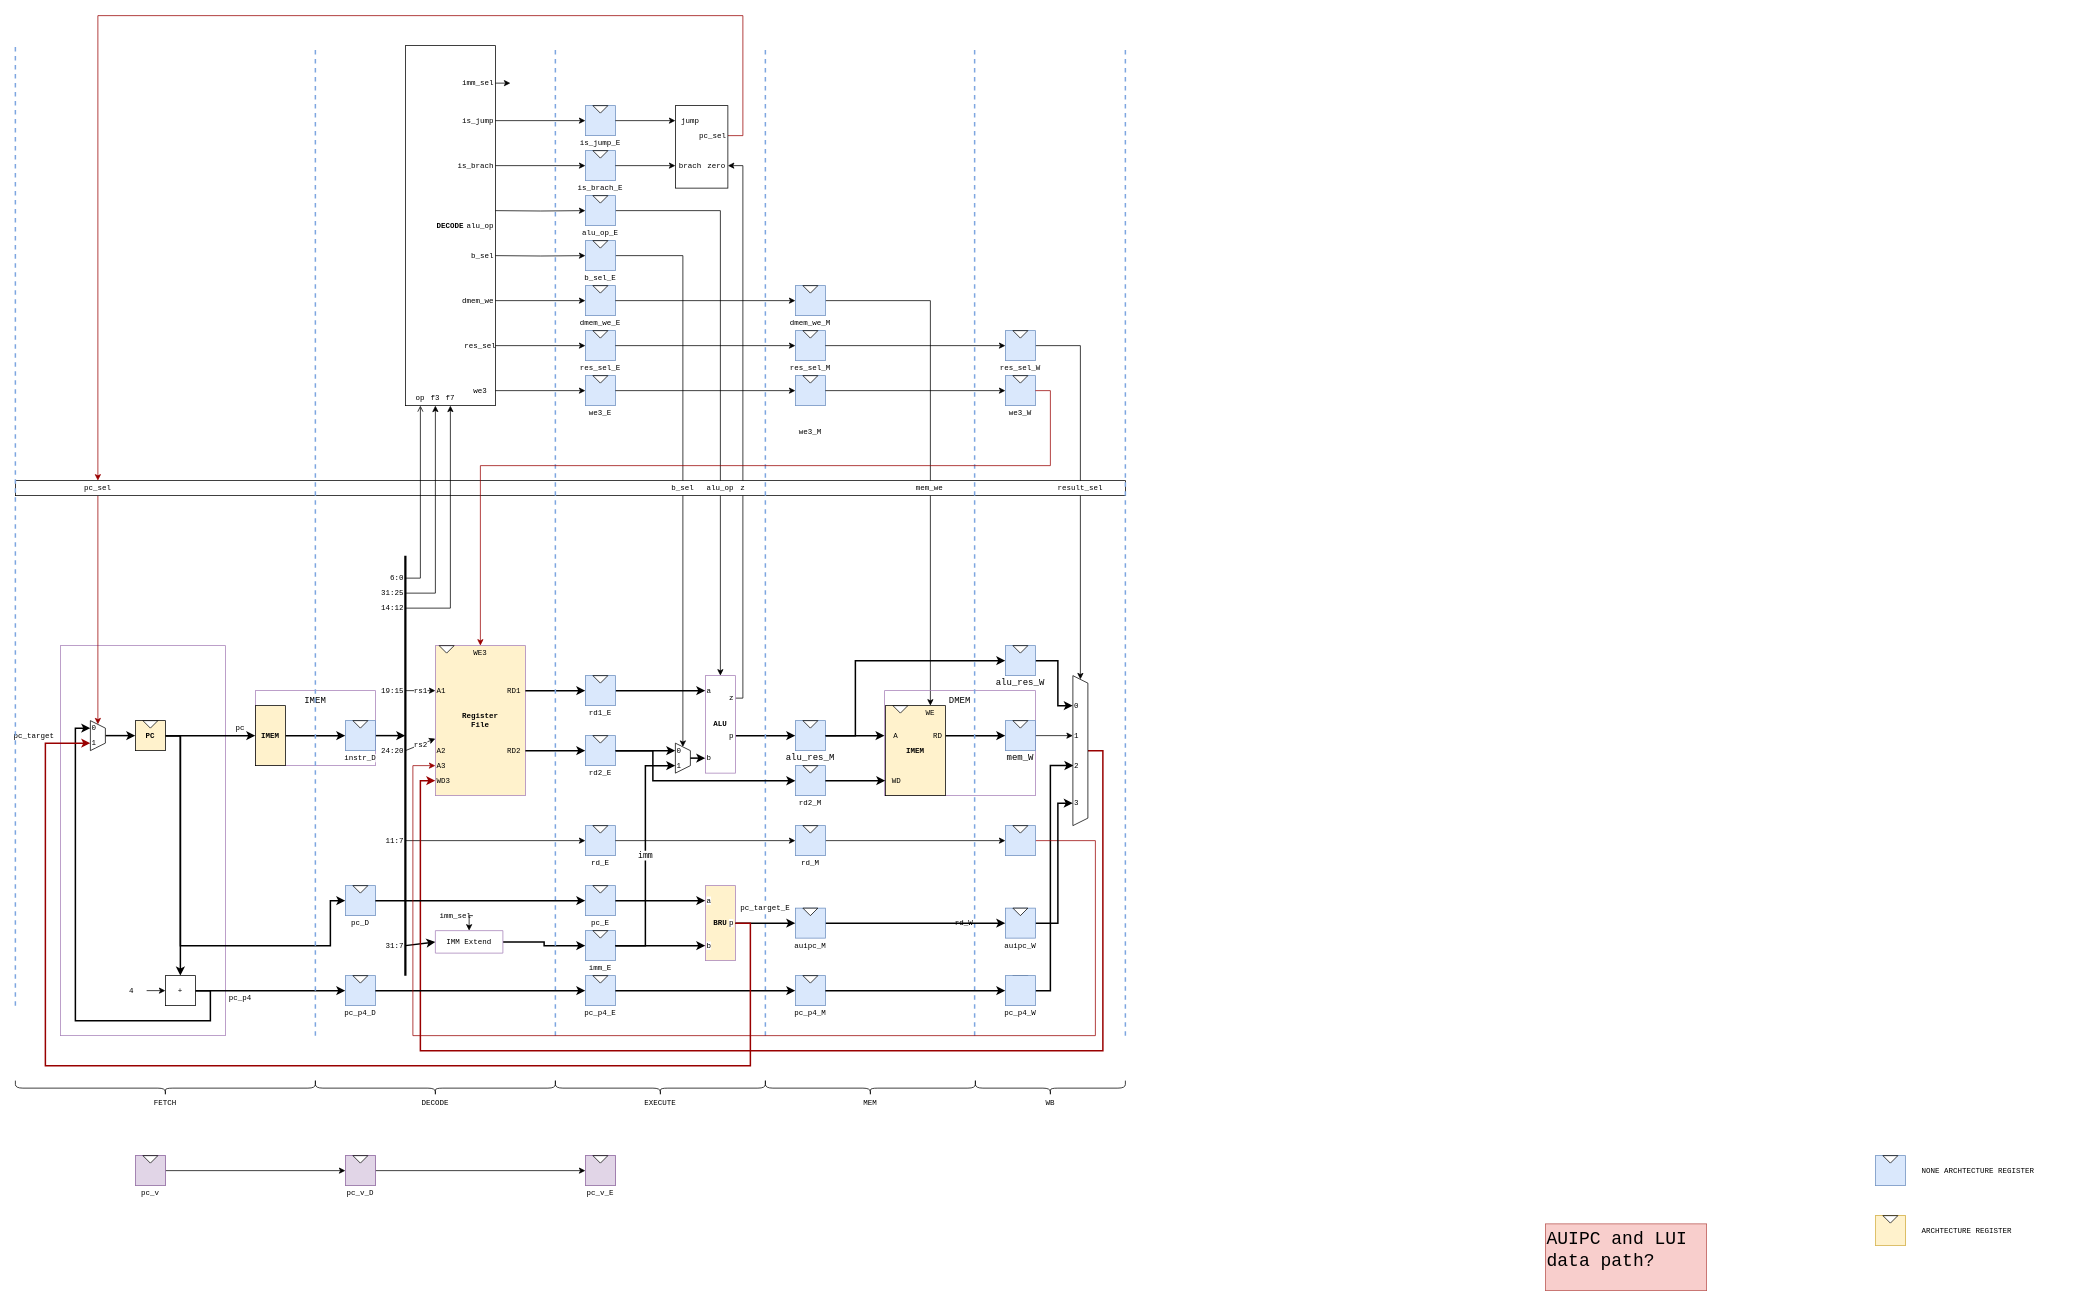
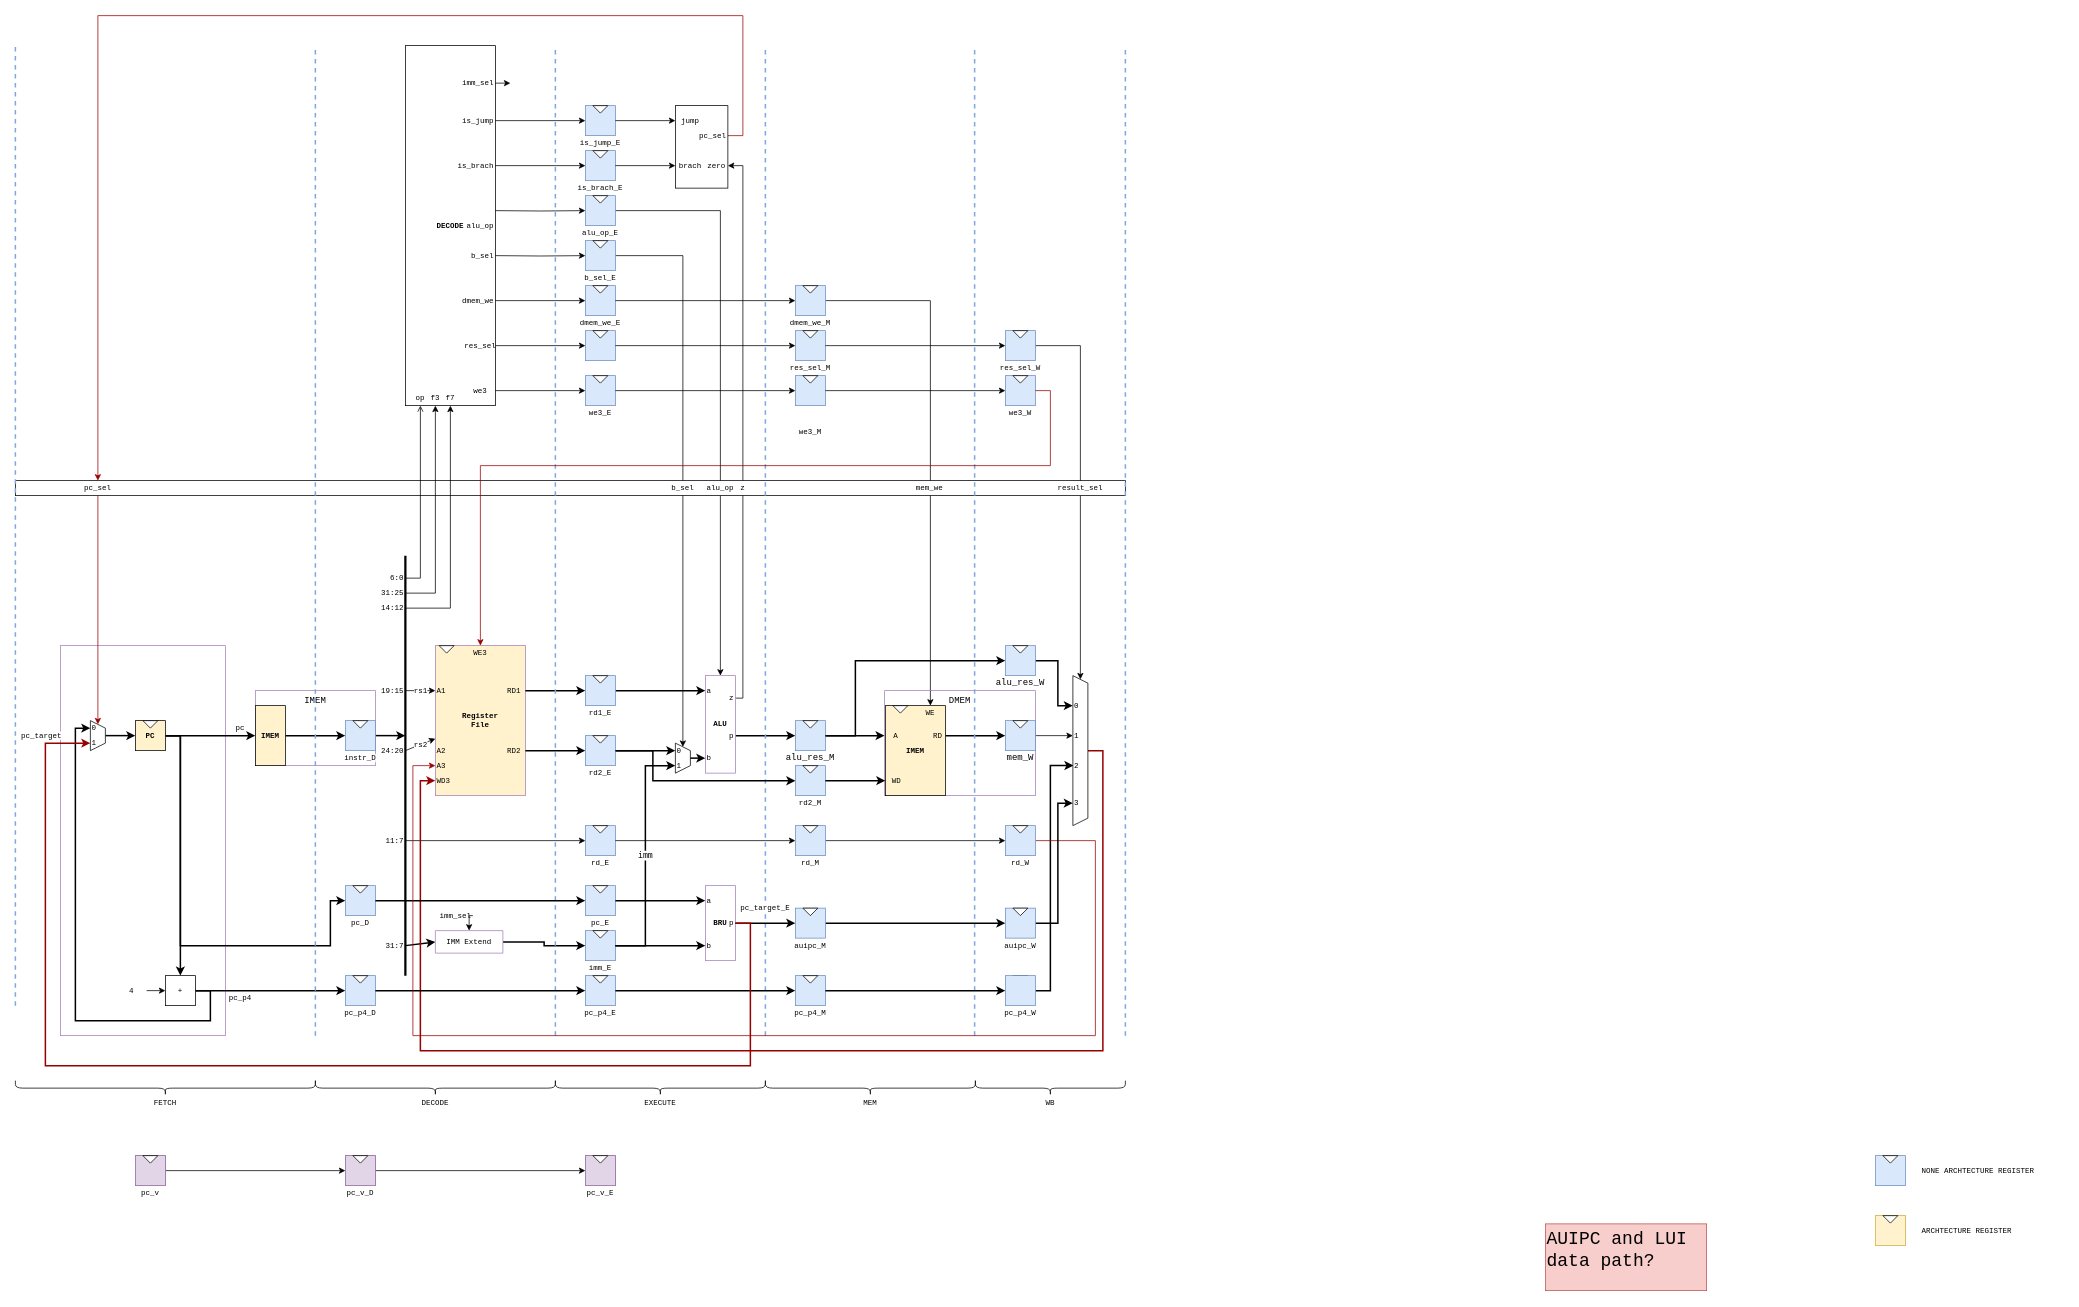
(600, 368) -> none
(34, 735) -> (42, 735)
(720, 923) -> (720, 923)
(964, 923) -> (1020, 863)
